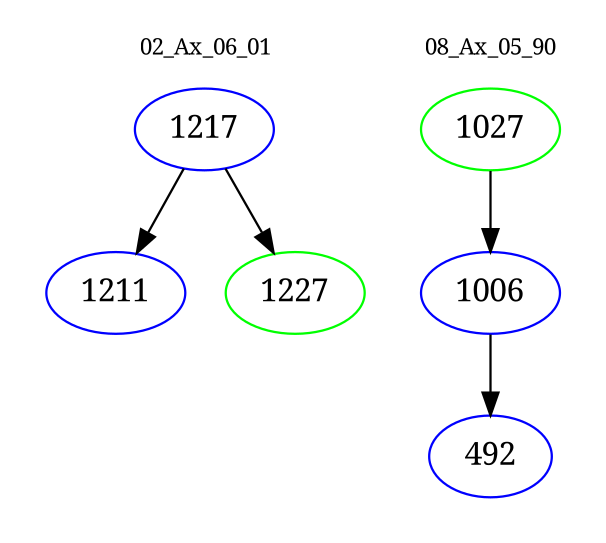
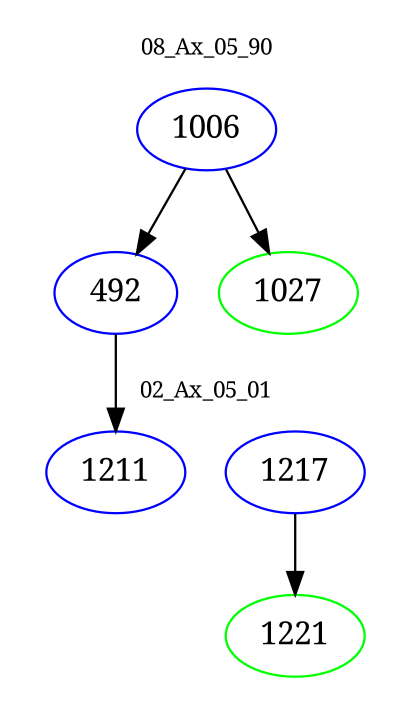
(206, 49) -> (206, 392)
(491, 200) -> (242, 201)
(166, 201) -> (116, 384)
(295, 293) -> (295, 636)
